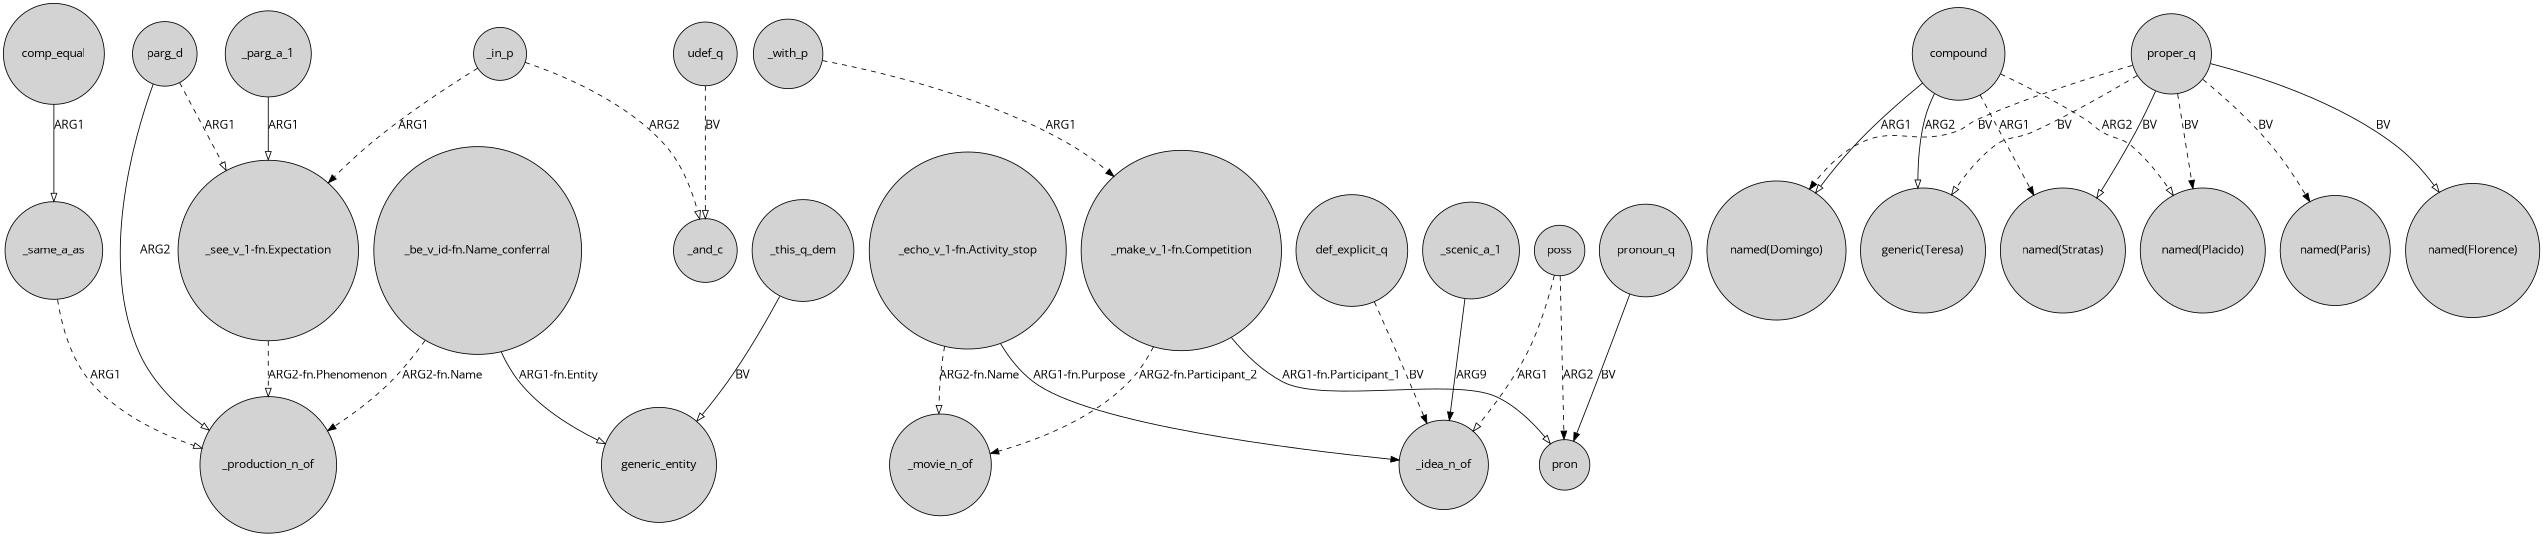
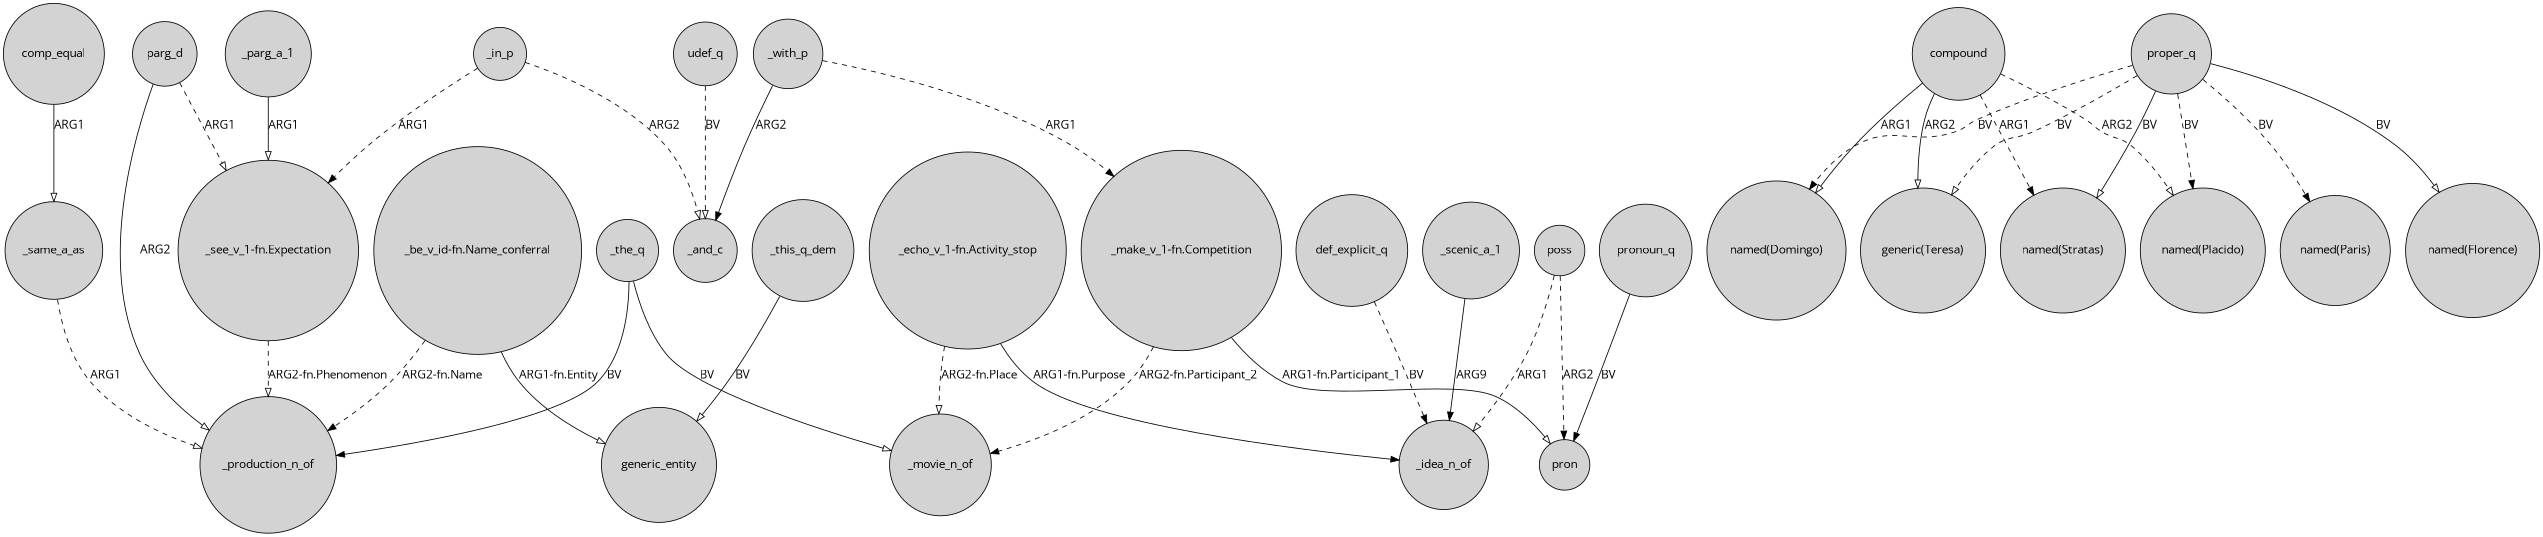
none -> (744, 148)
none -> (628, 251)
(979, 375) -> (979, 375)
